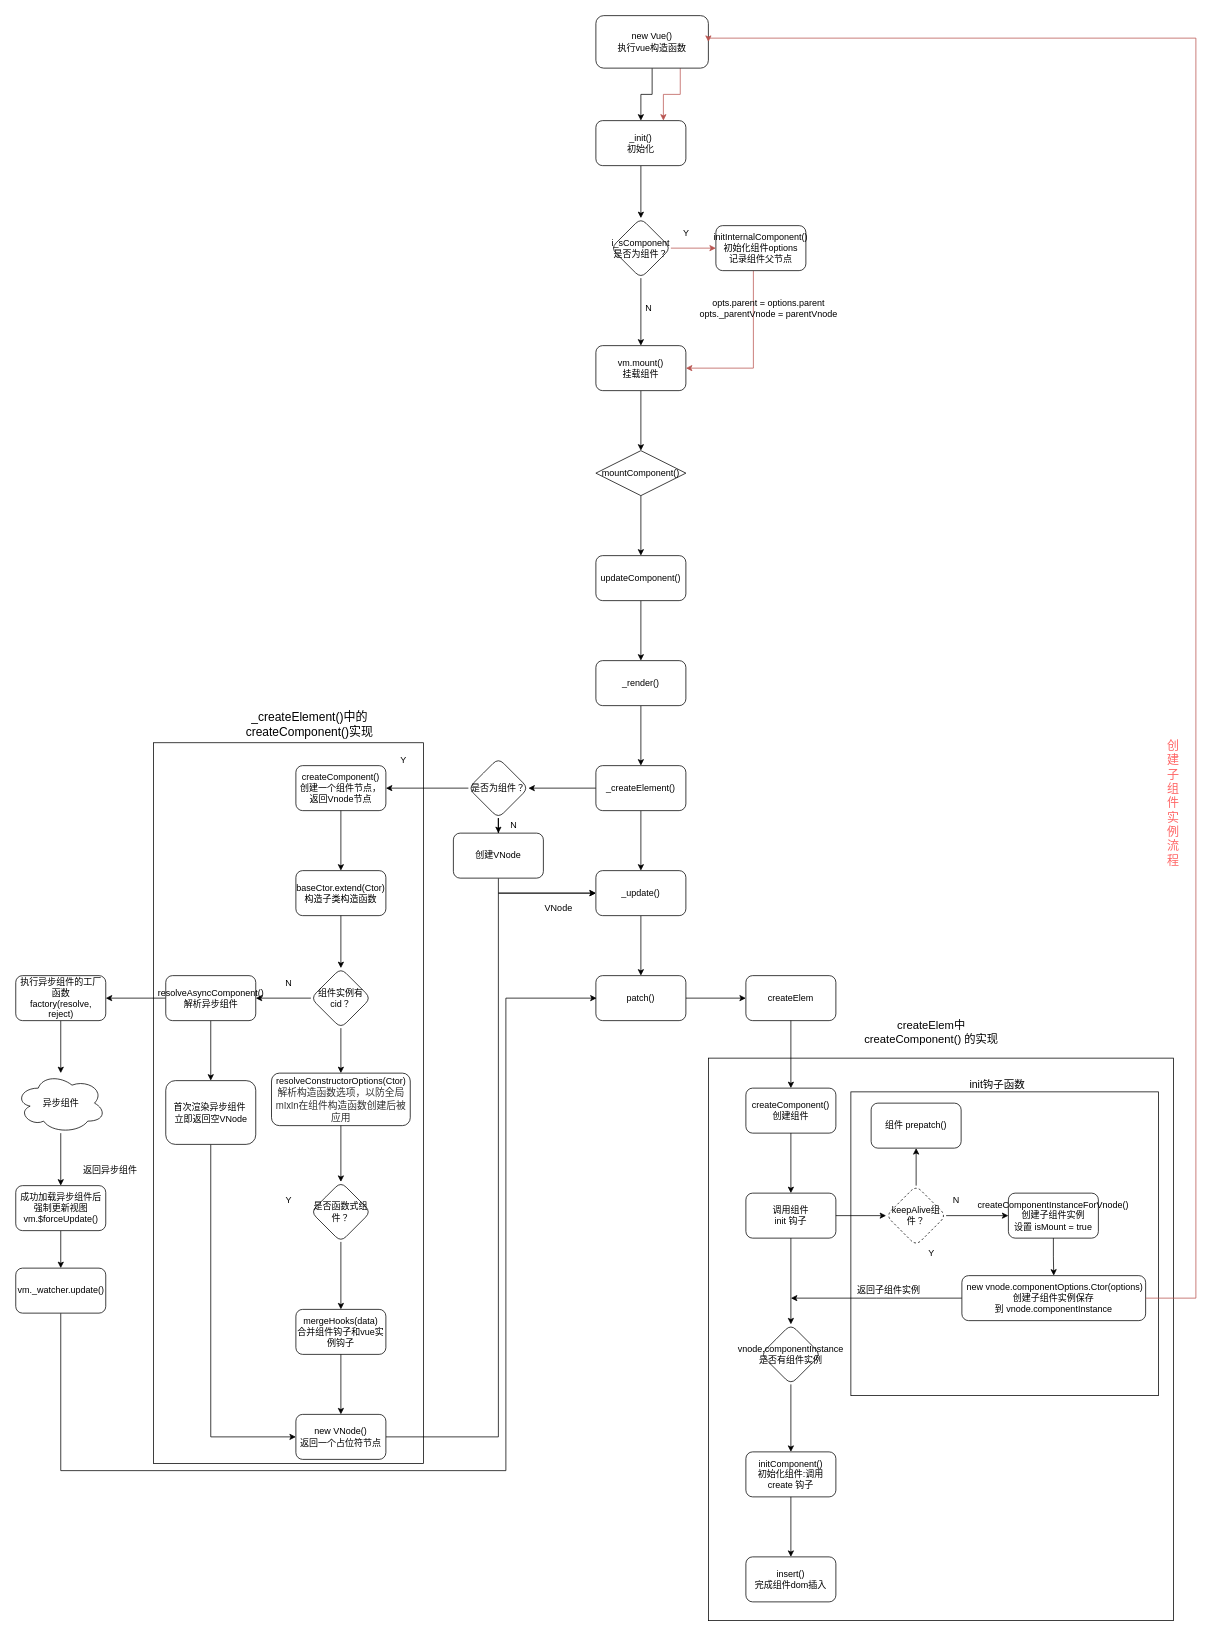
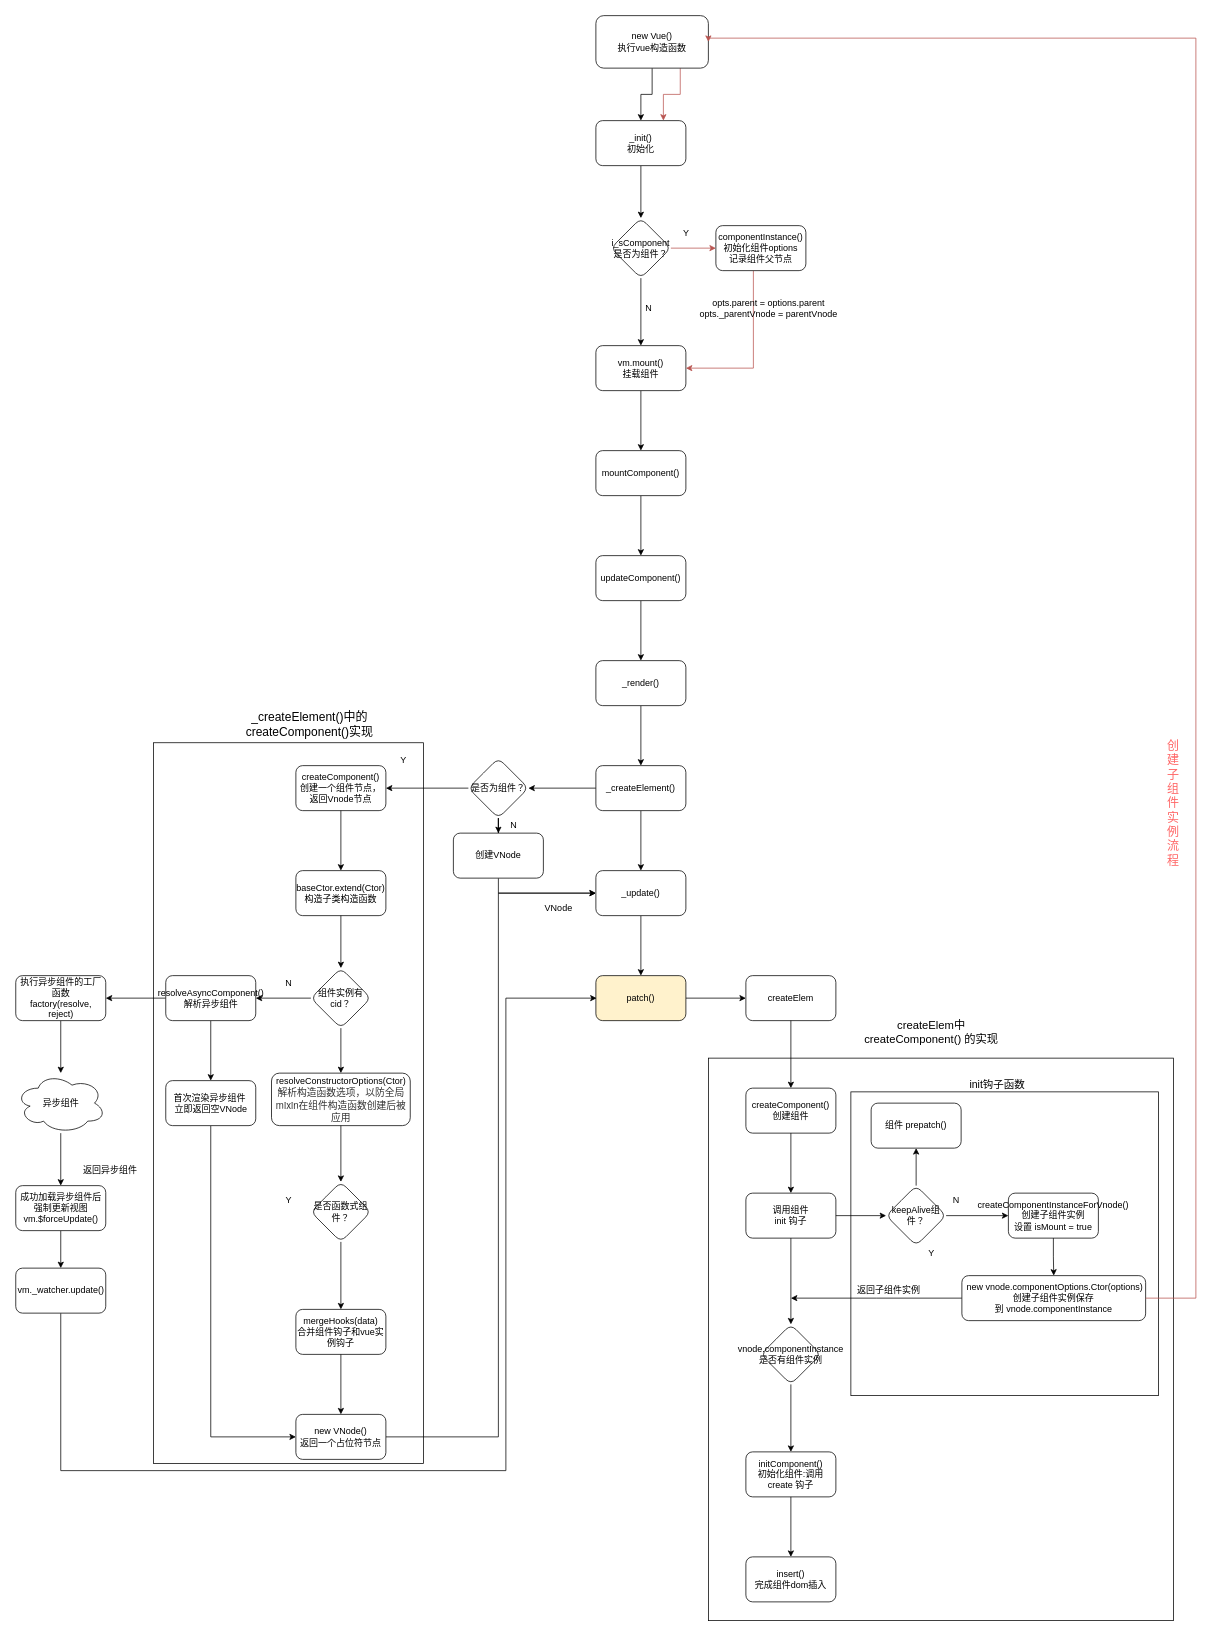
(761, 248) -> (761, 248)
(641, 473) -> (641, 473)
(641, 998) -> (641, 998)
(211, 1112) -> (211, 1103)
(916, 1215) -> (916, 1215)
